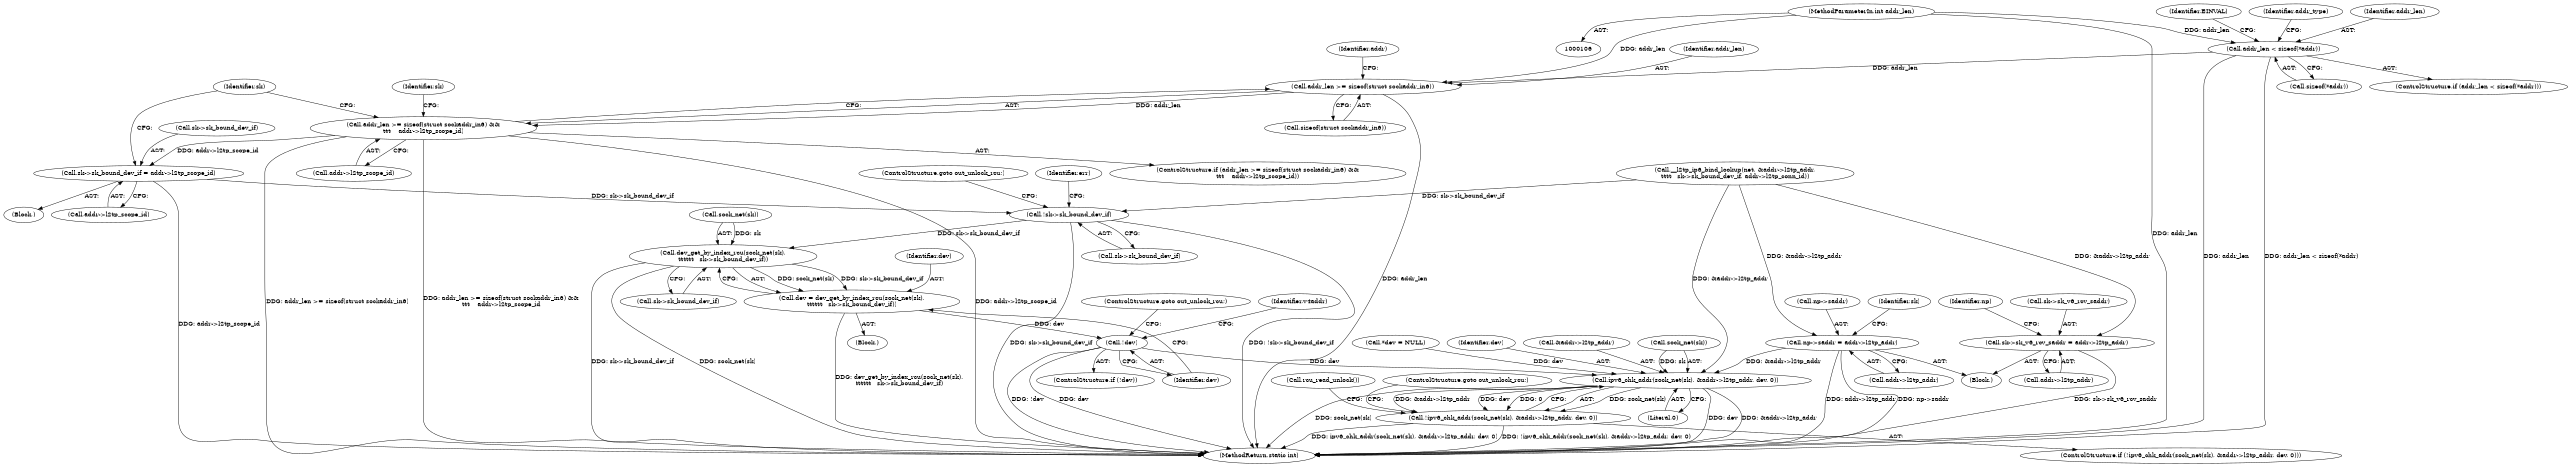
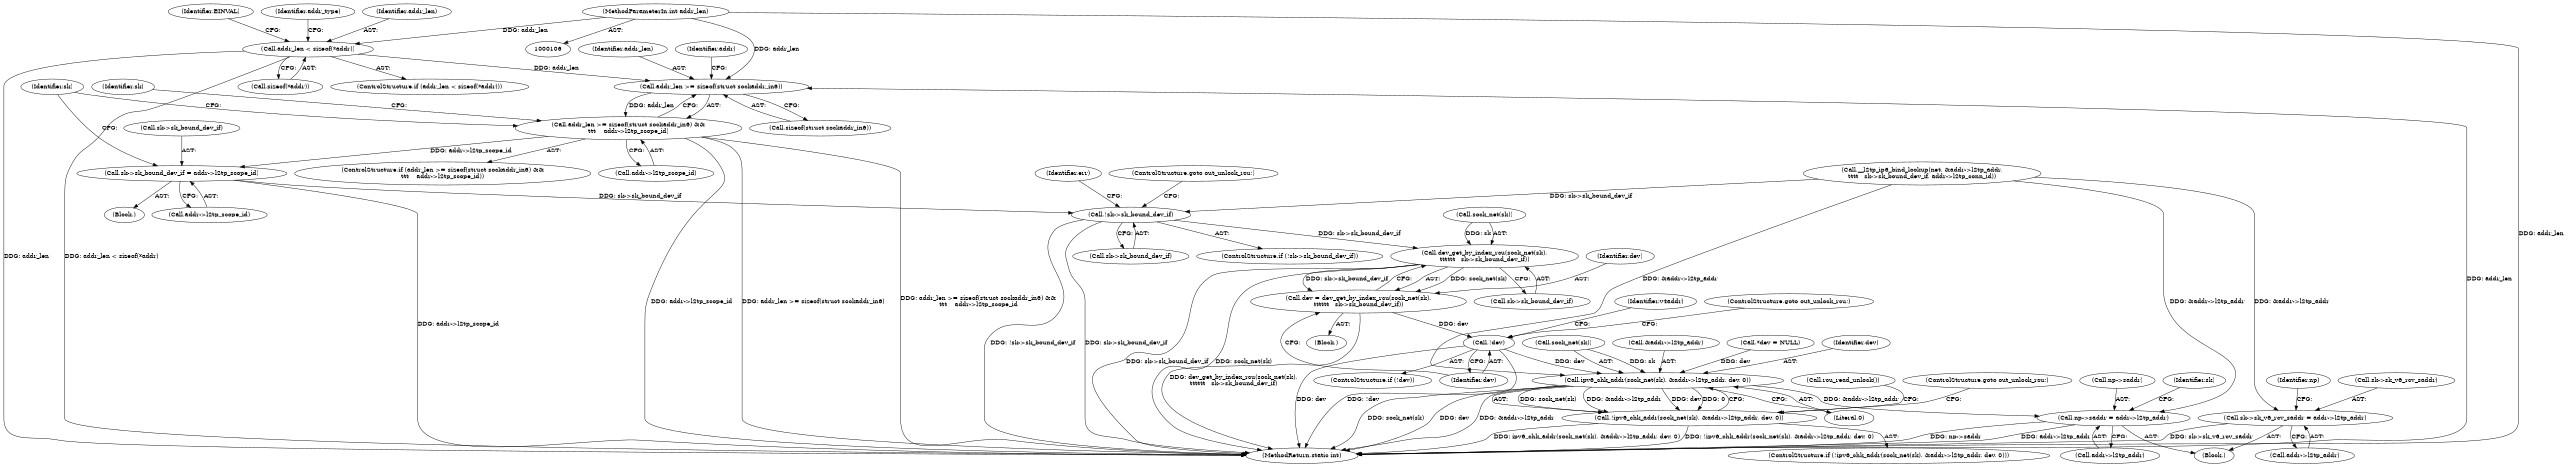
none -> (1290, 256)
(1375, 290) -> (2344, 117)
(1751, 357) -> (1892, 410)
